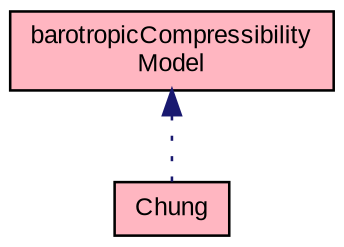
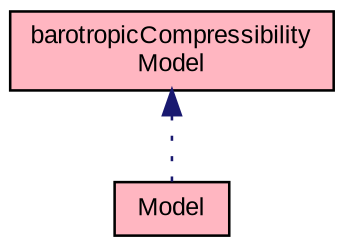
(172, 209) -> (172, 209)
